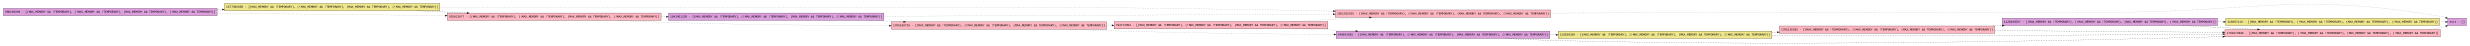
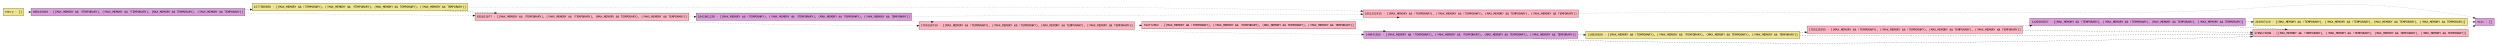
none -> (13, 12)
